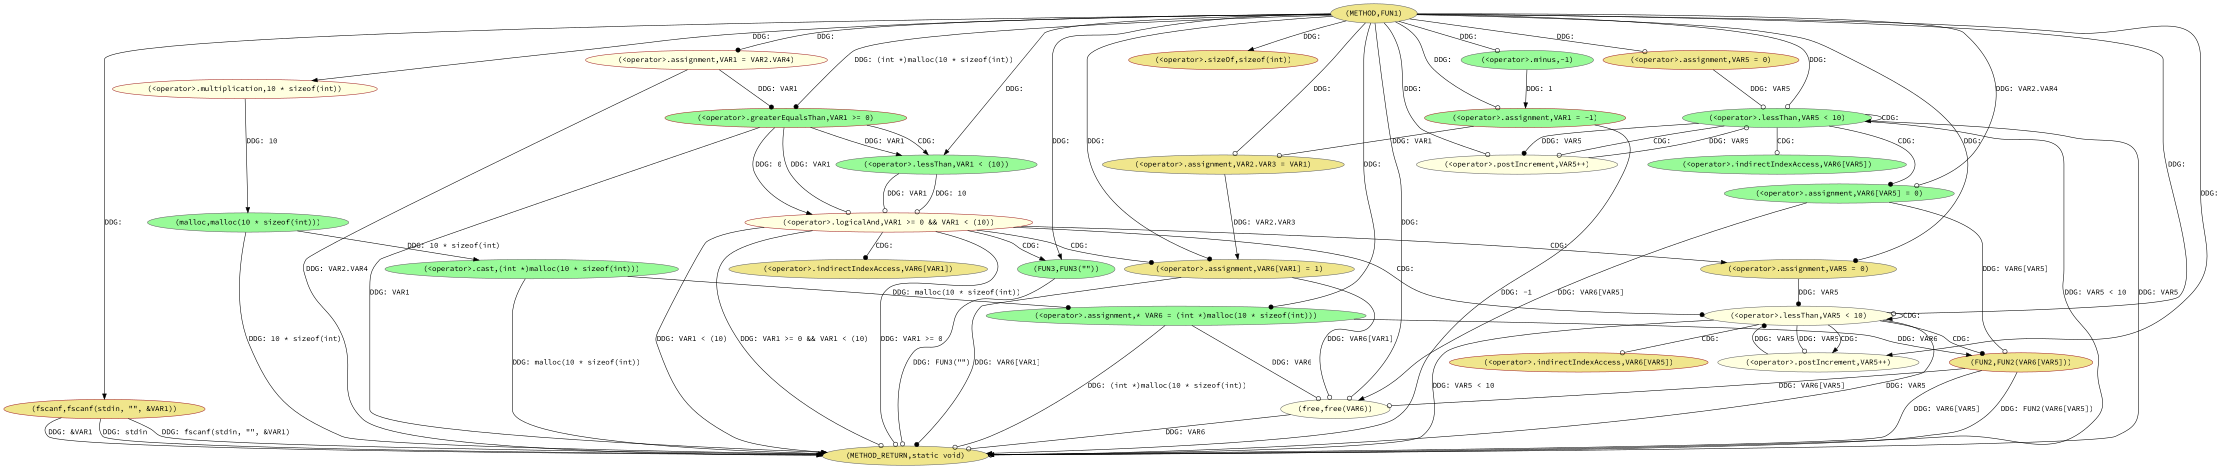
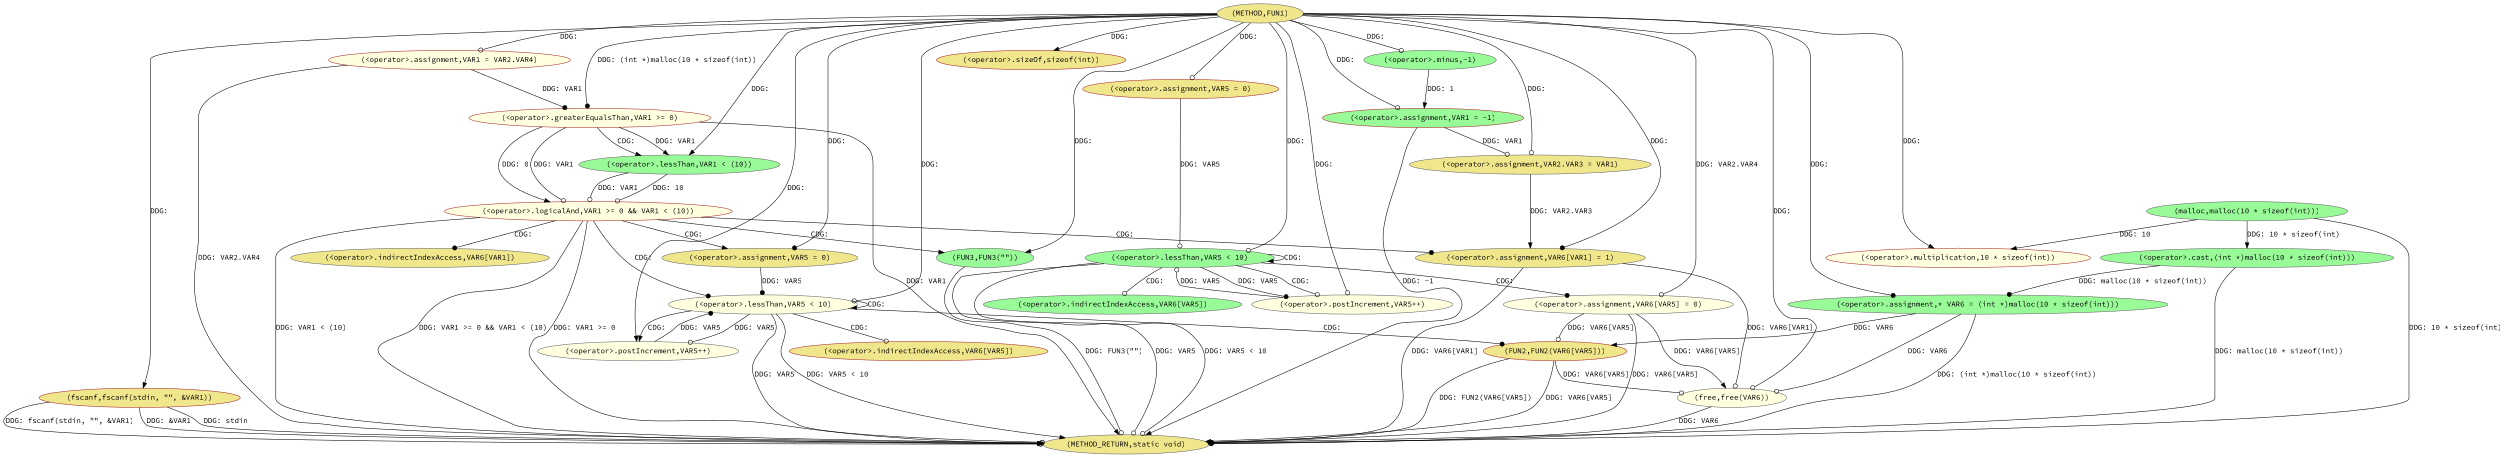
(1034, 20) -> (849, 18)
(786, 118) -> (590, 118)
(246, 153) -> (2107, 234)
(1839, 194) -> (1618, 305)
none -> (1464, 431)
